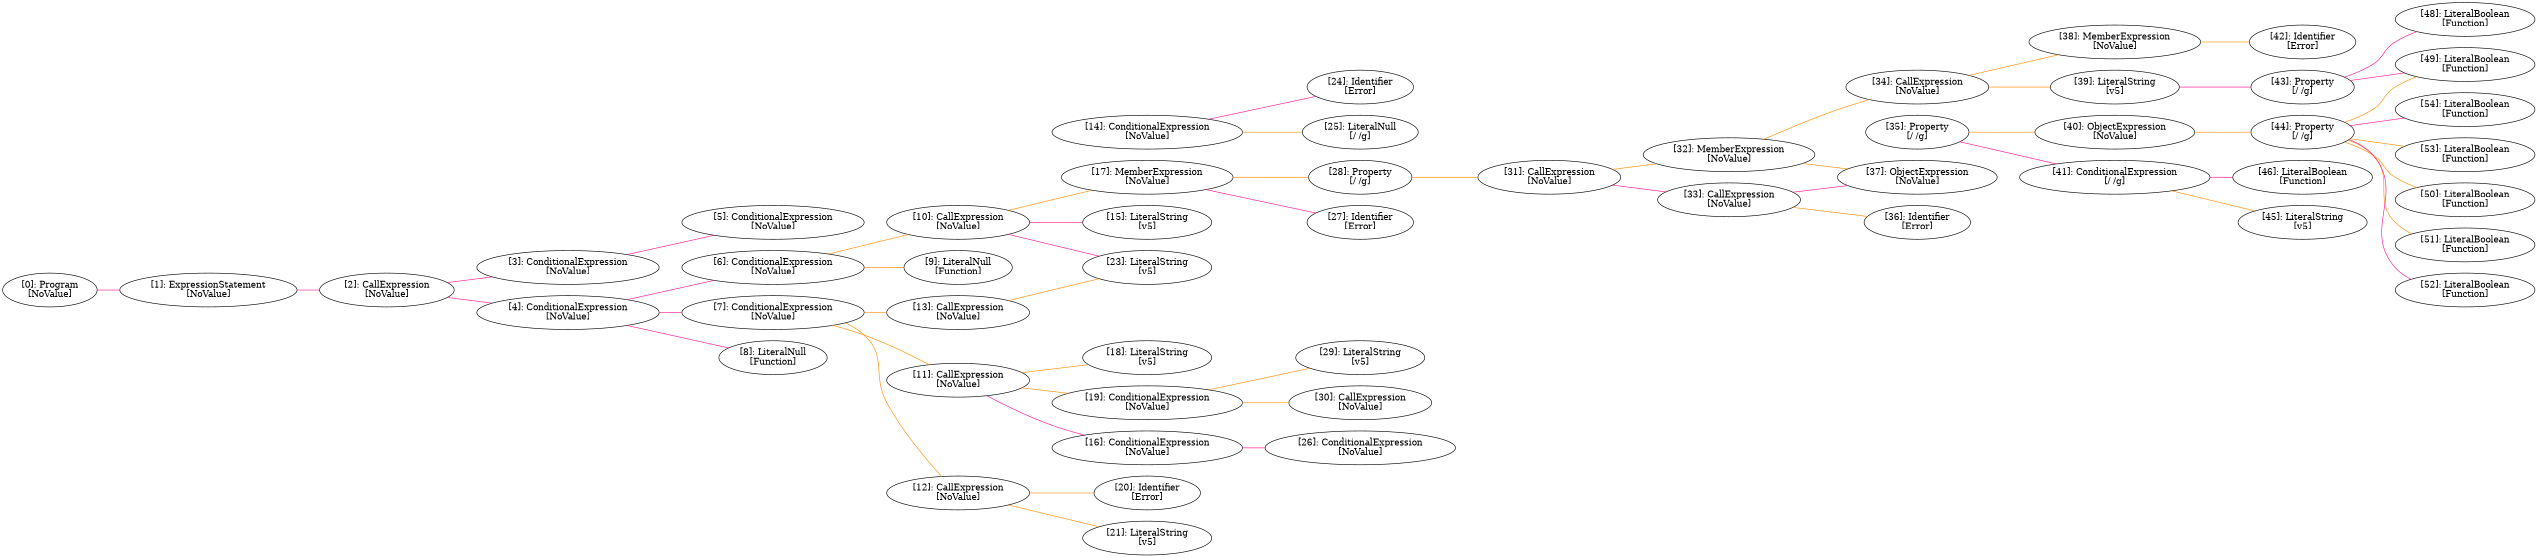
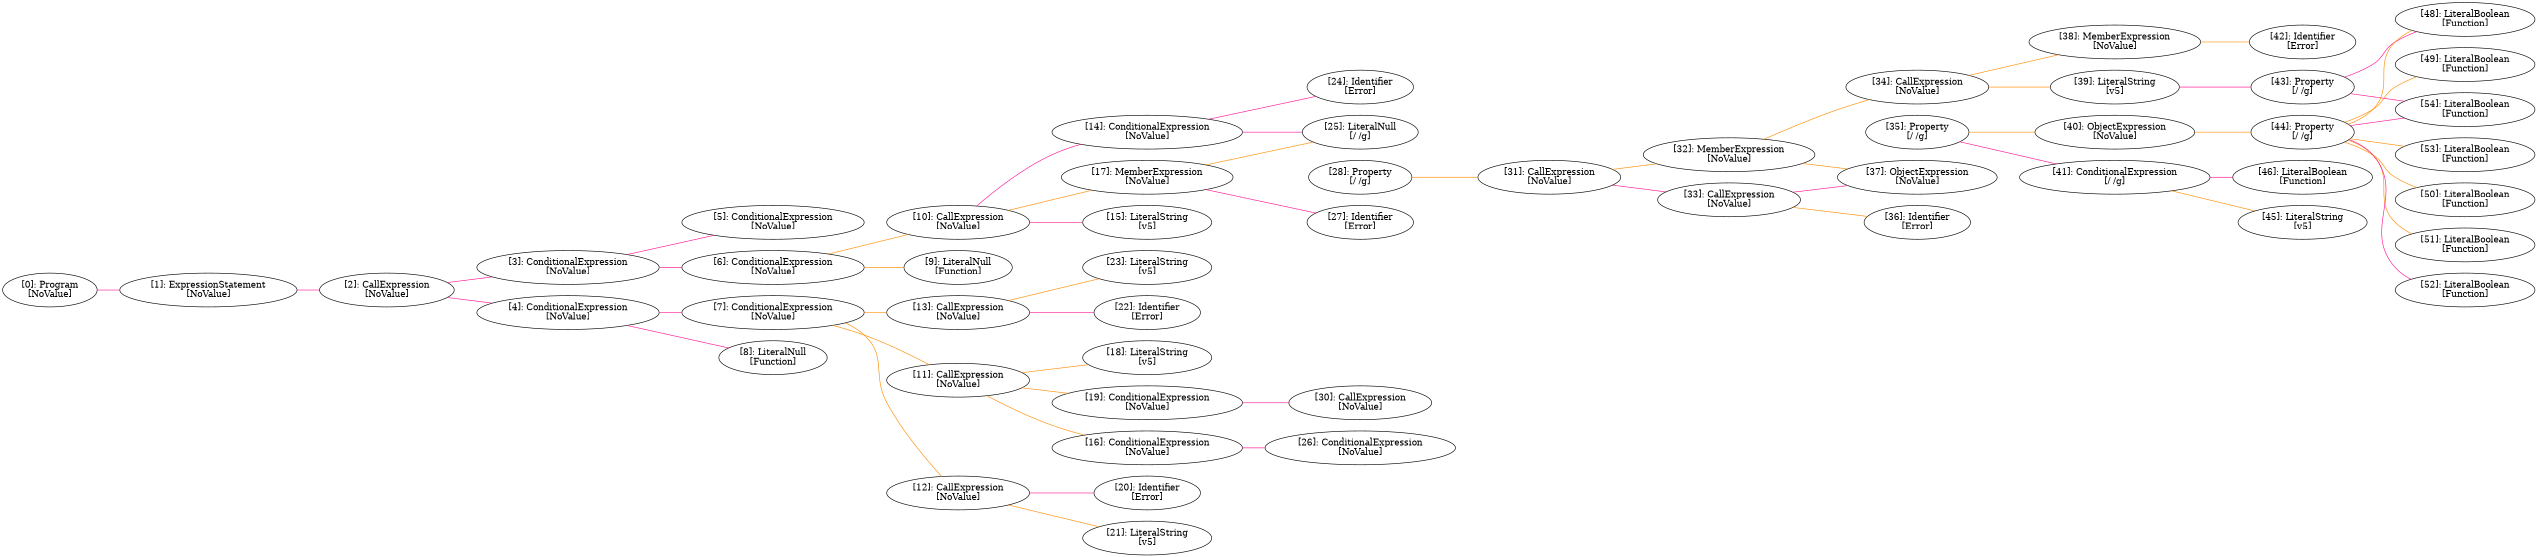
(2377, 77) -> (2376, 97)
none -> (2384, 80)
(1272, 132) -> (1272, 132)
(1271, 177) -> (1260, 153)
(1054, 245) -> (1025, 169)
(671, 290) -> (671, 267)
none -> (1147, 313)
(1360, 358) -> none
(1266, 403) -> (1266, 403)
(1034, 418) -> (1034, 418)
(1062, 493) -> (1062, 493)
